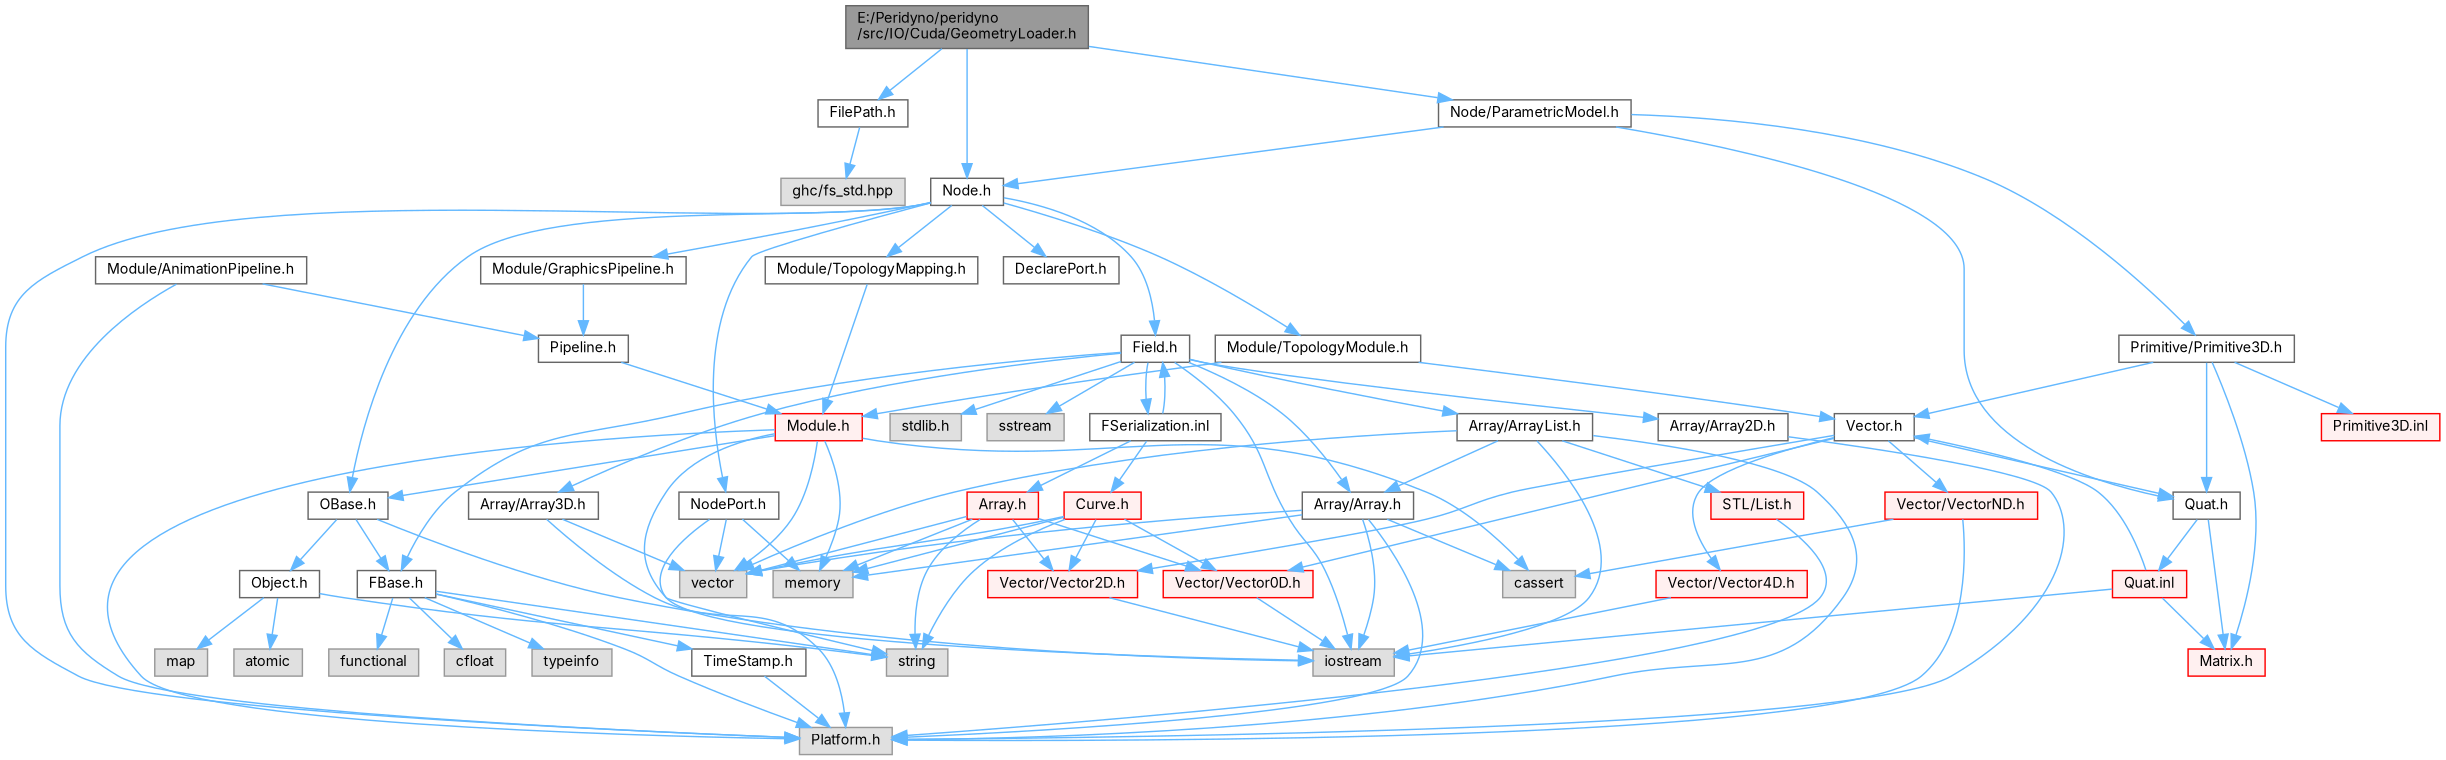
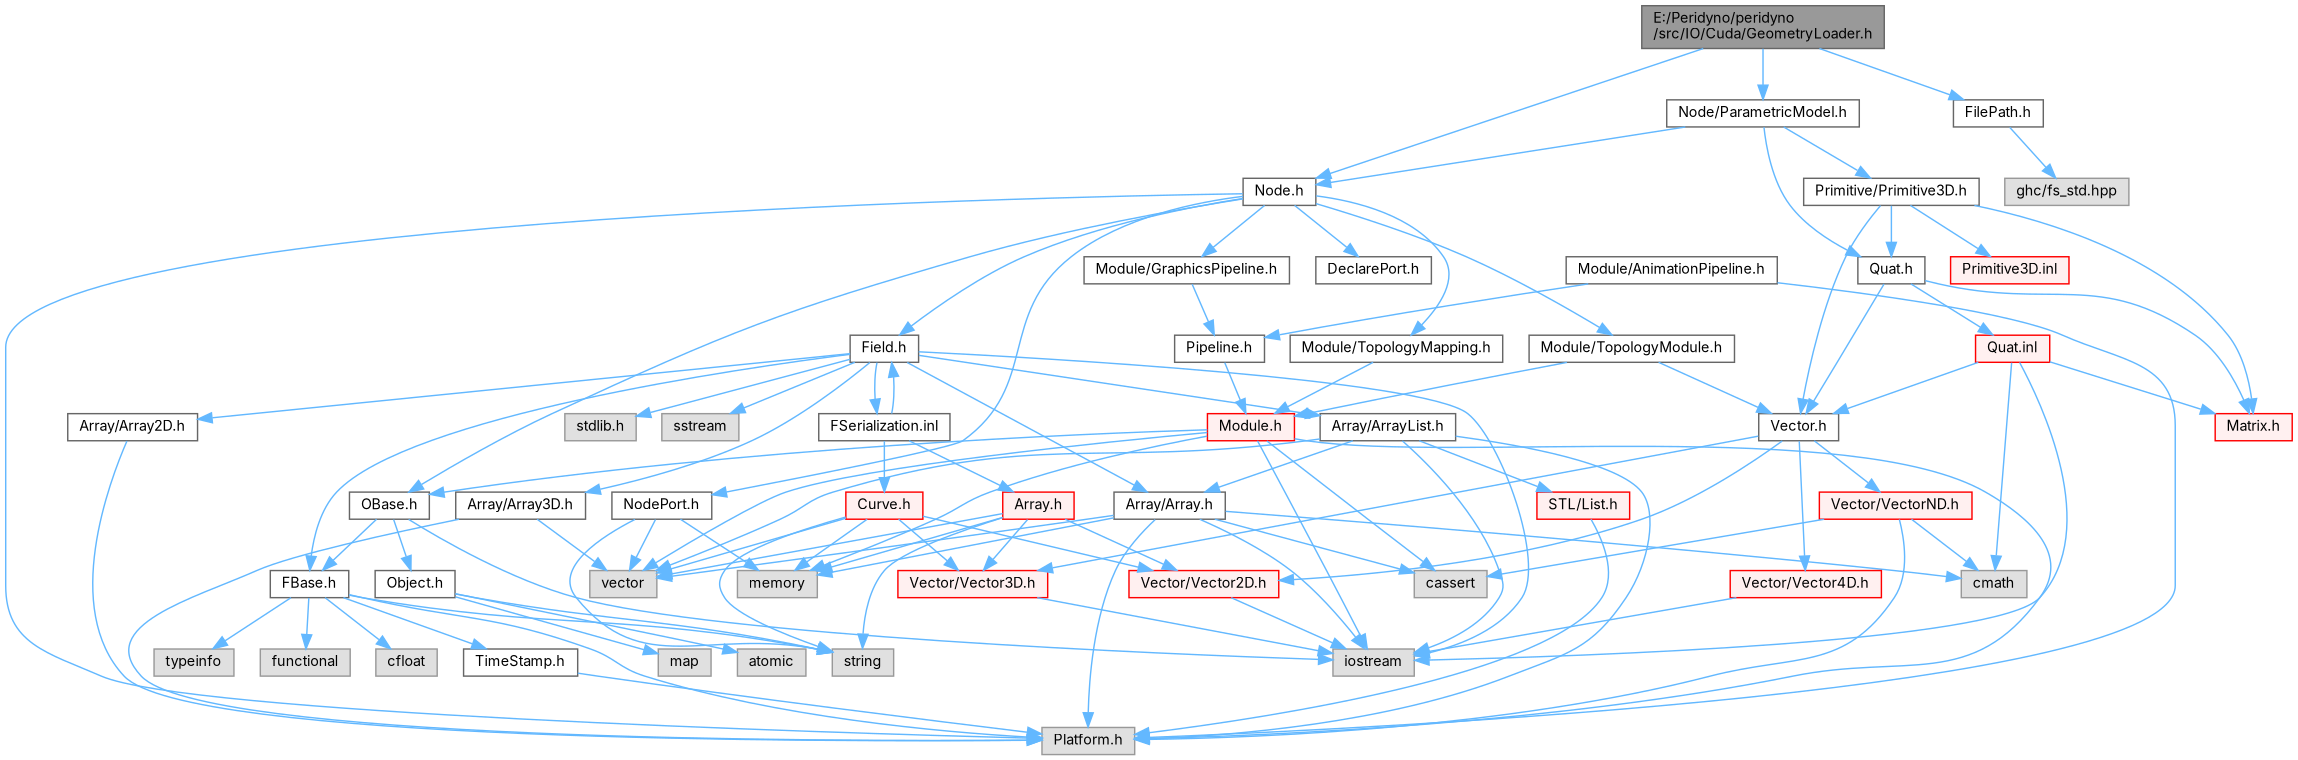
(2037, 466) -> (1849, 343)
(1238, 584) -> (973, 584)
none -> (1994, 584)
